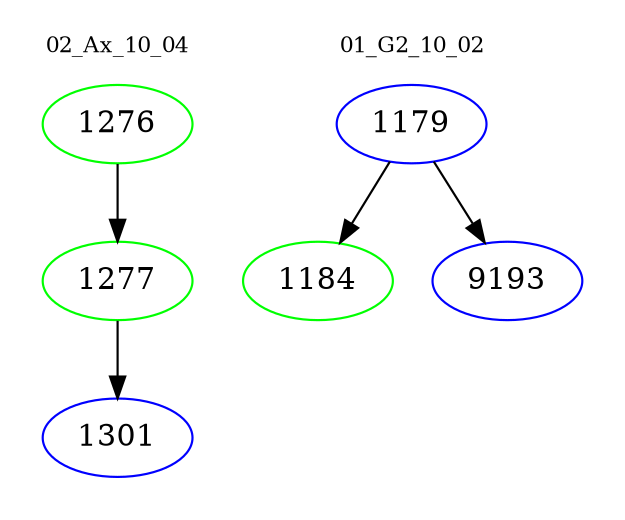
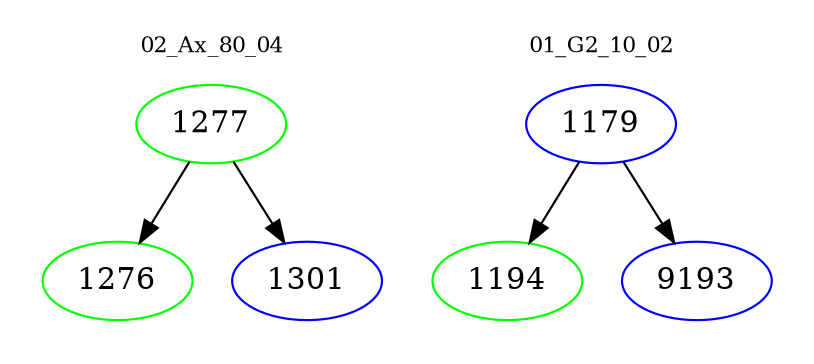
(118, 47) -> (212, 47)
(118, 192) -> (170, 193)
(318, 281) -> (507, 281)
